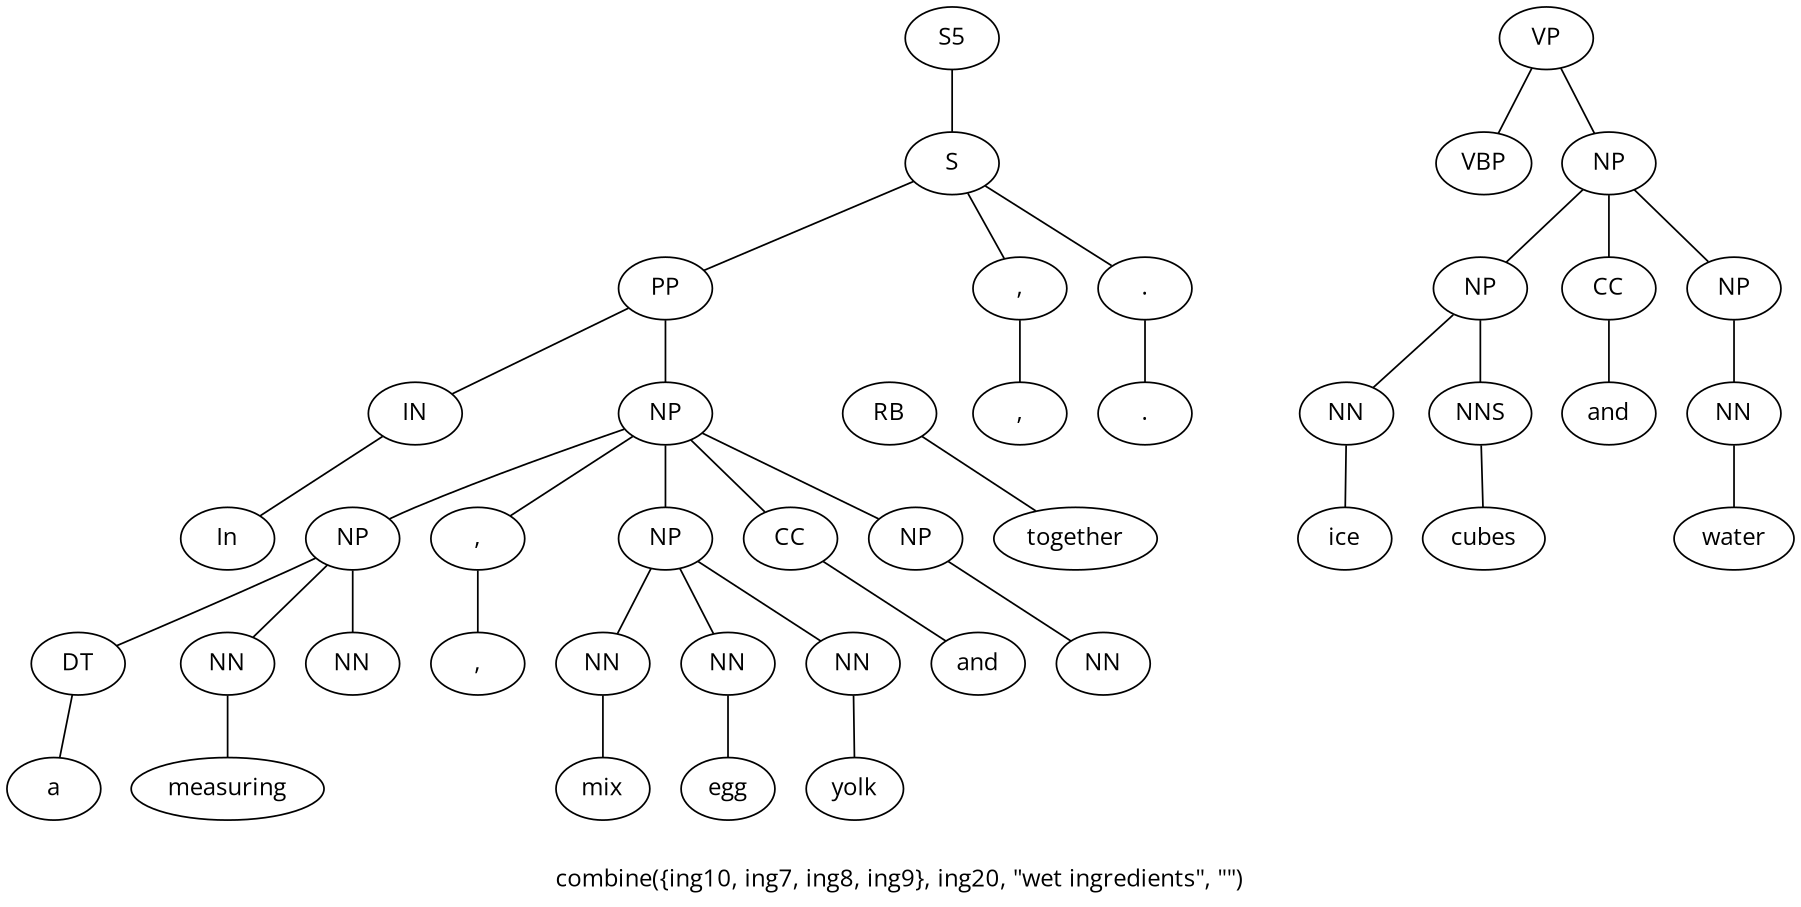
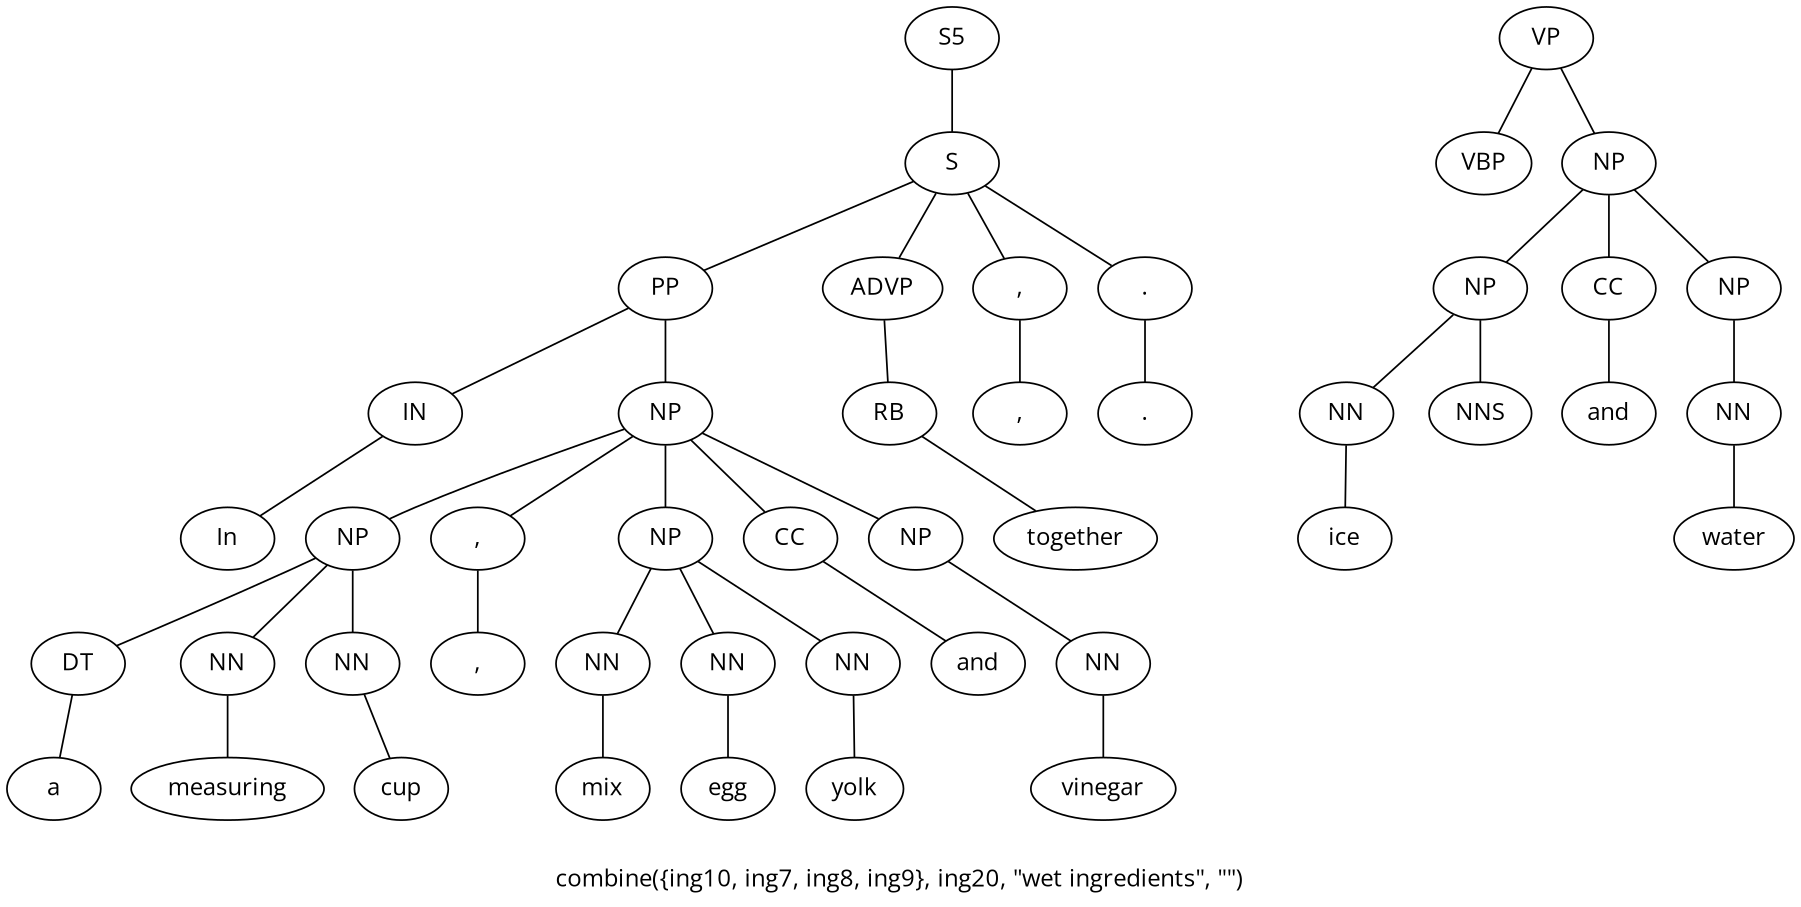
none -> (883, 288)
(1484, 539) -> none
none -> (401, 789)
none -> (1103, 789)
